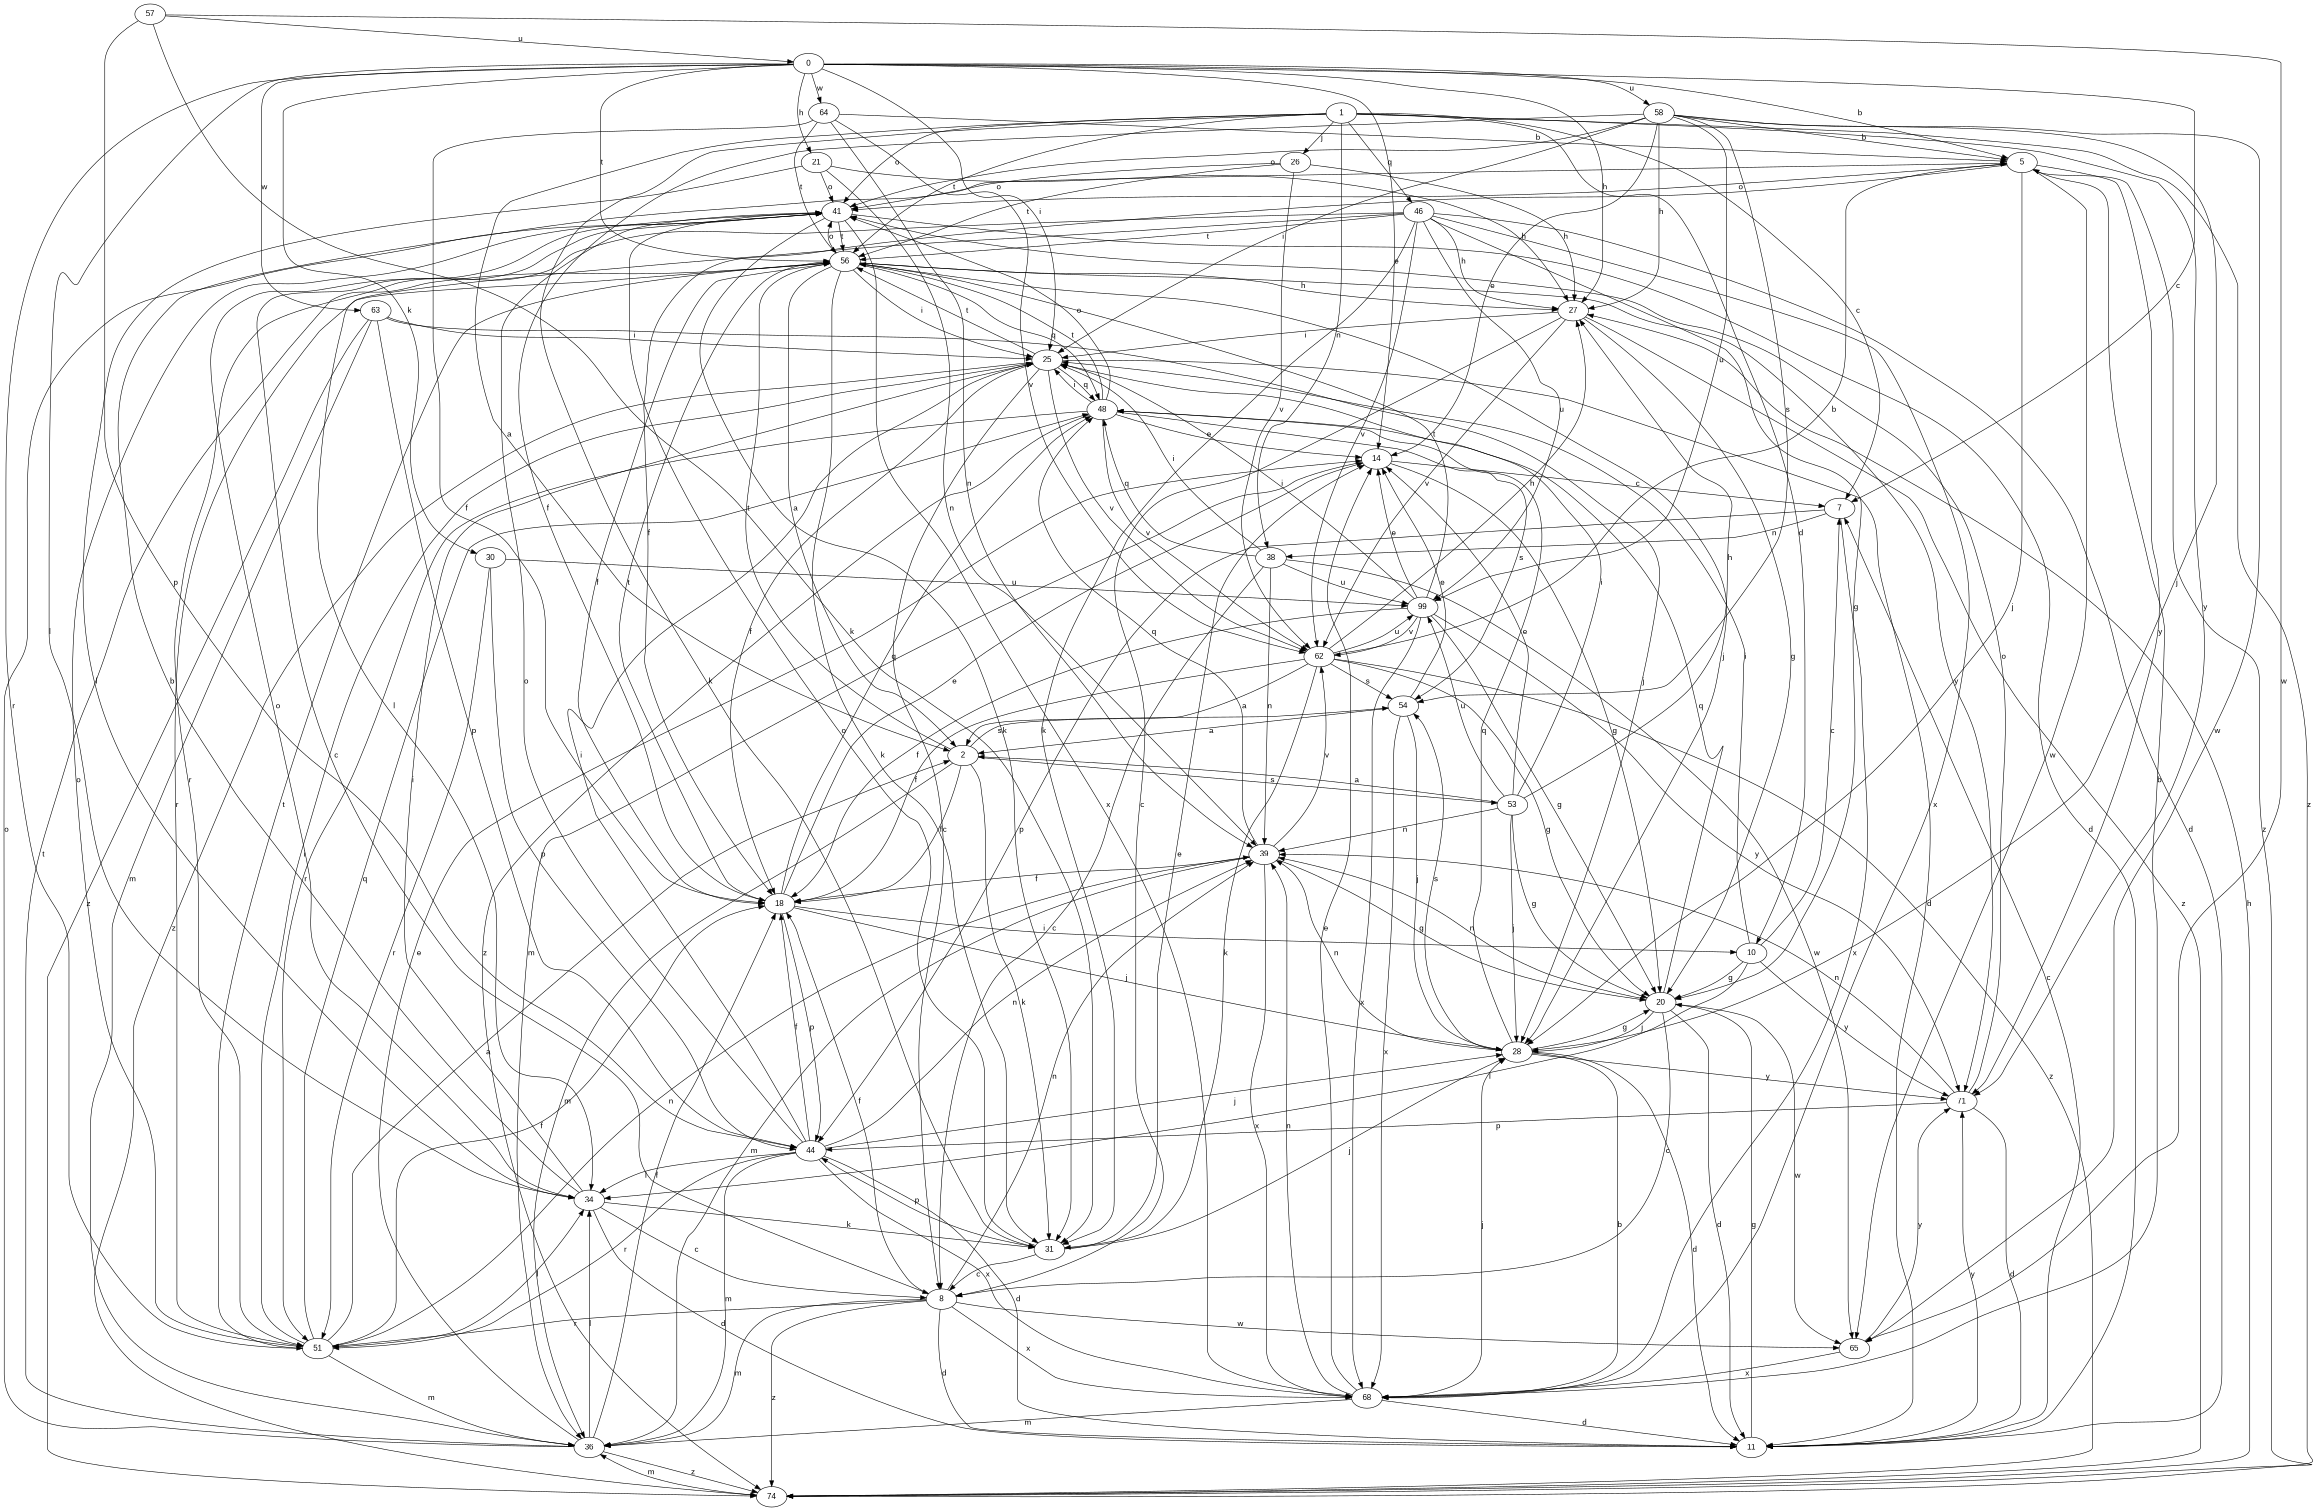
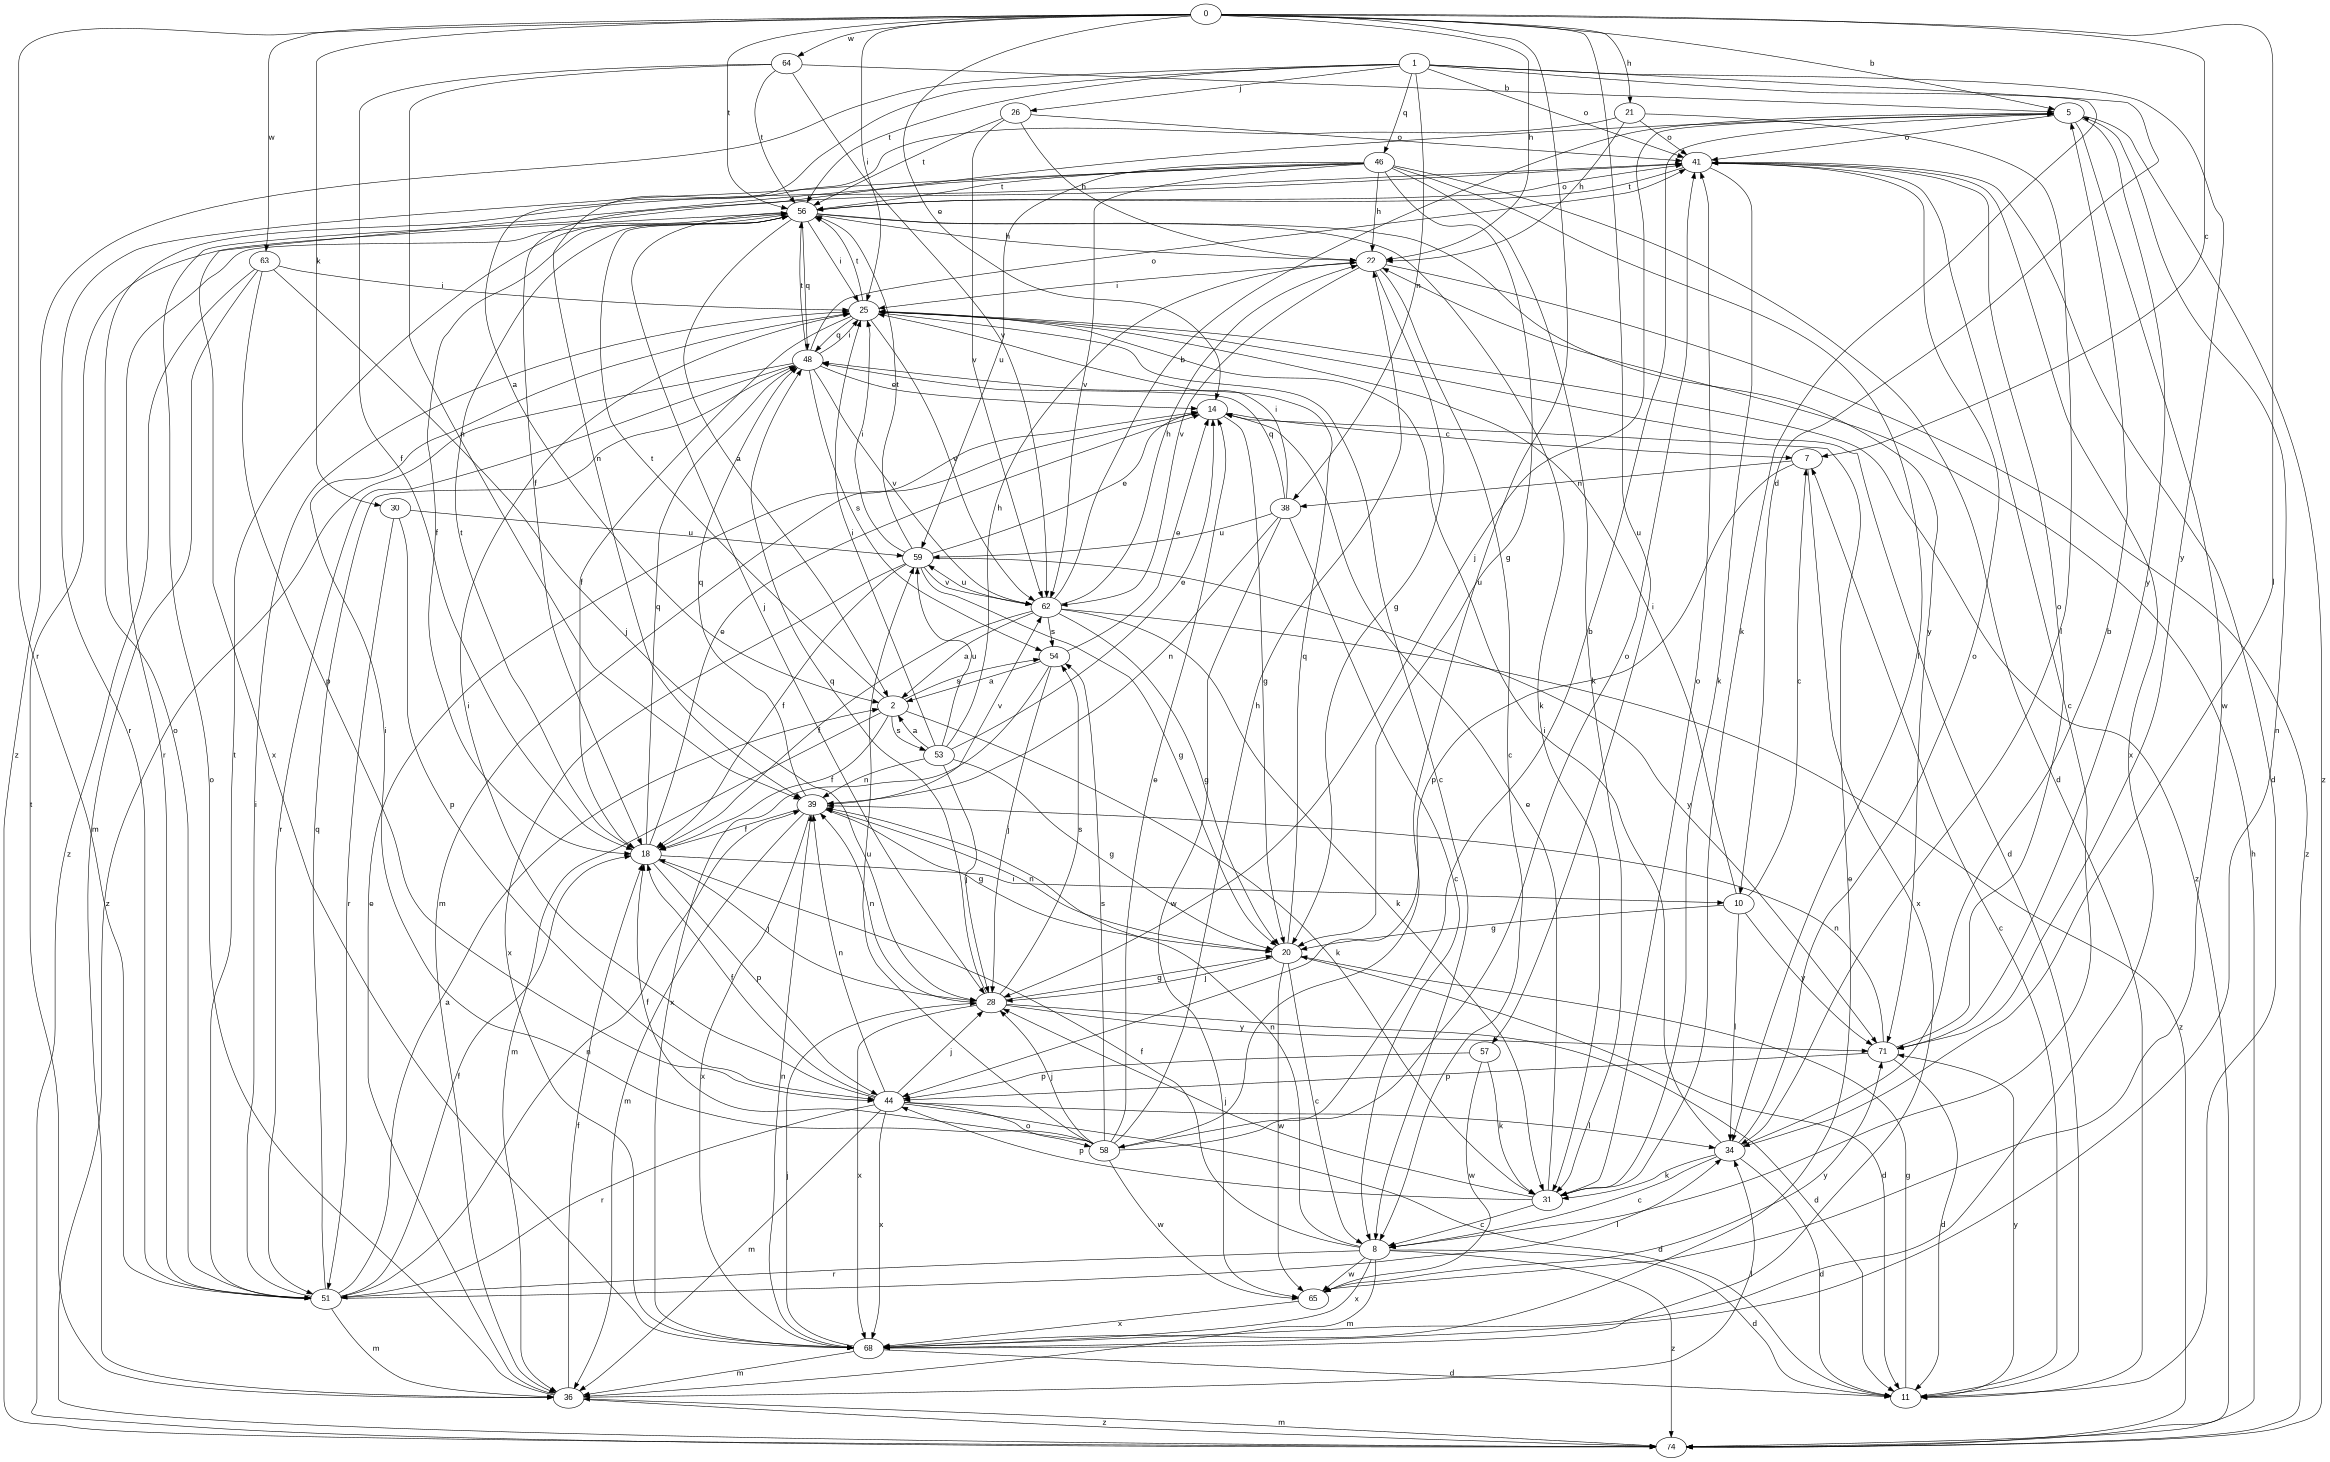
(476, 39) -> (1622, 369)
(1701, 182) -> none
(1573, 311) -> (1371, 261)
(523, 604) -> (1014, 1123)
(1423, 607) -> (918, 558)
(2159, 780) -> (2277, 731)
(1620, 1225) -> (860, 1176)
